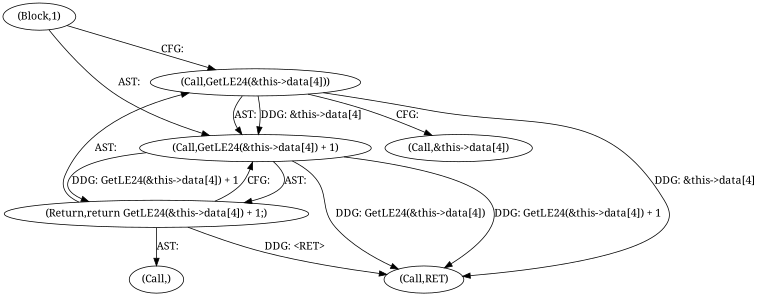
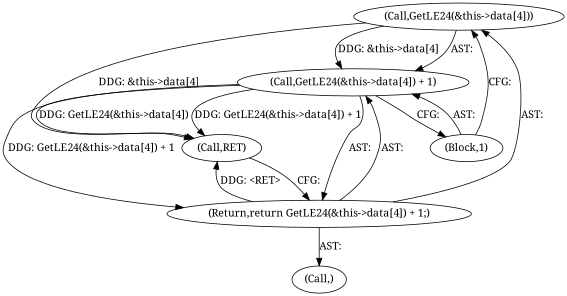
none -> (407, 115)
(459, 148) -> none
none -> (279, 172)
(260, 181) -> (394, 148)
